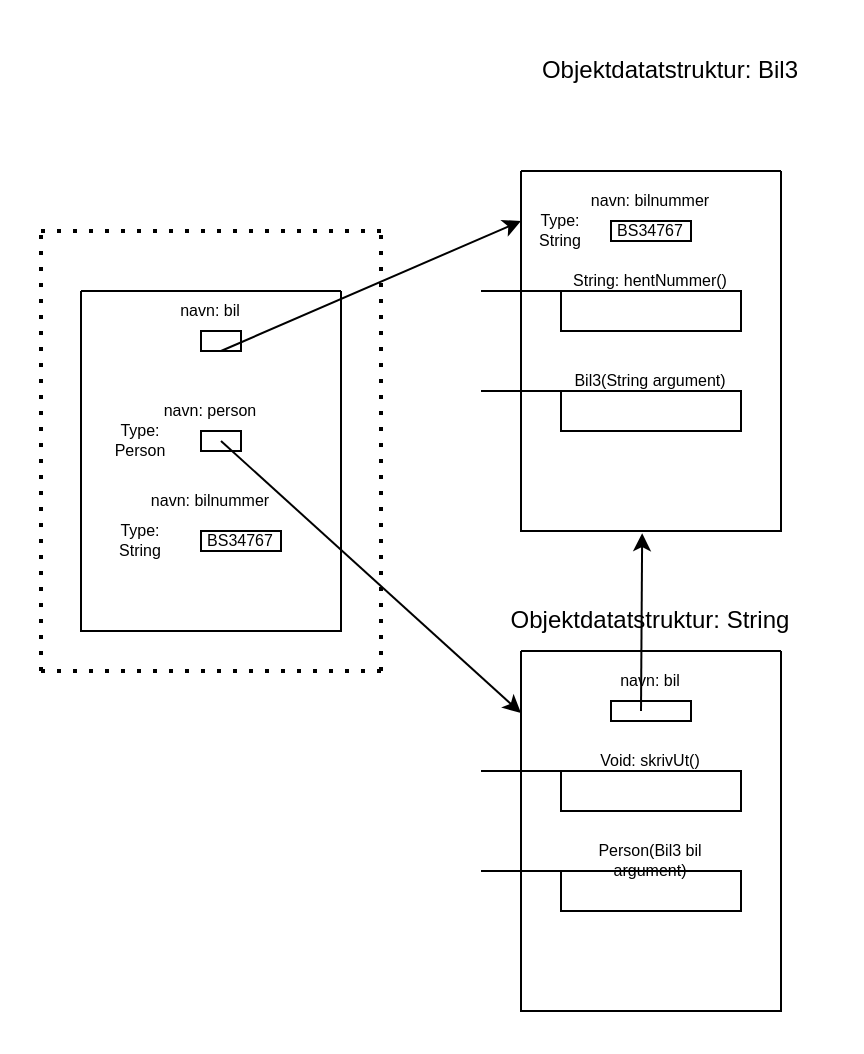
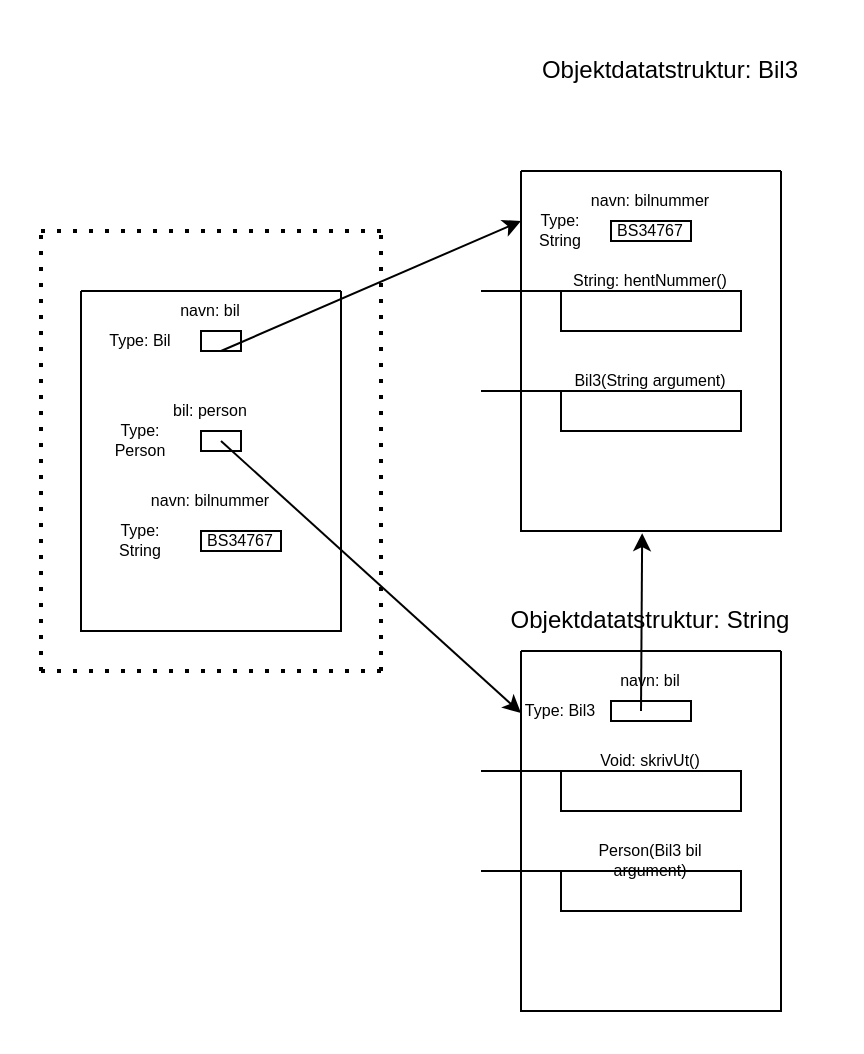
none -> (141, 341)
(211, 411) -> (211, 411)
none -> (561, 711)
